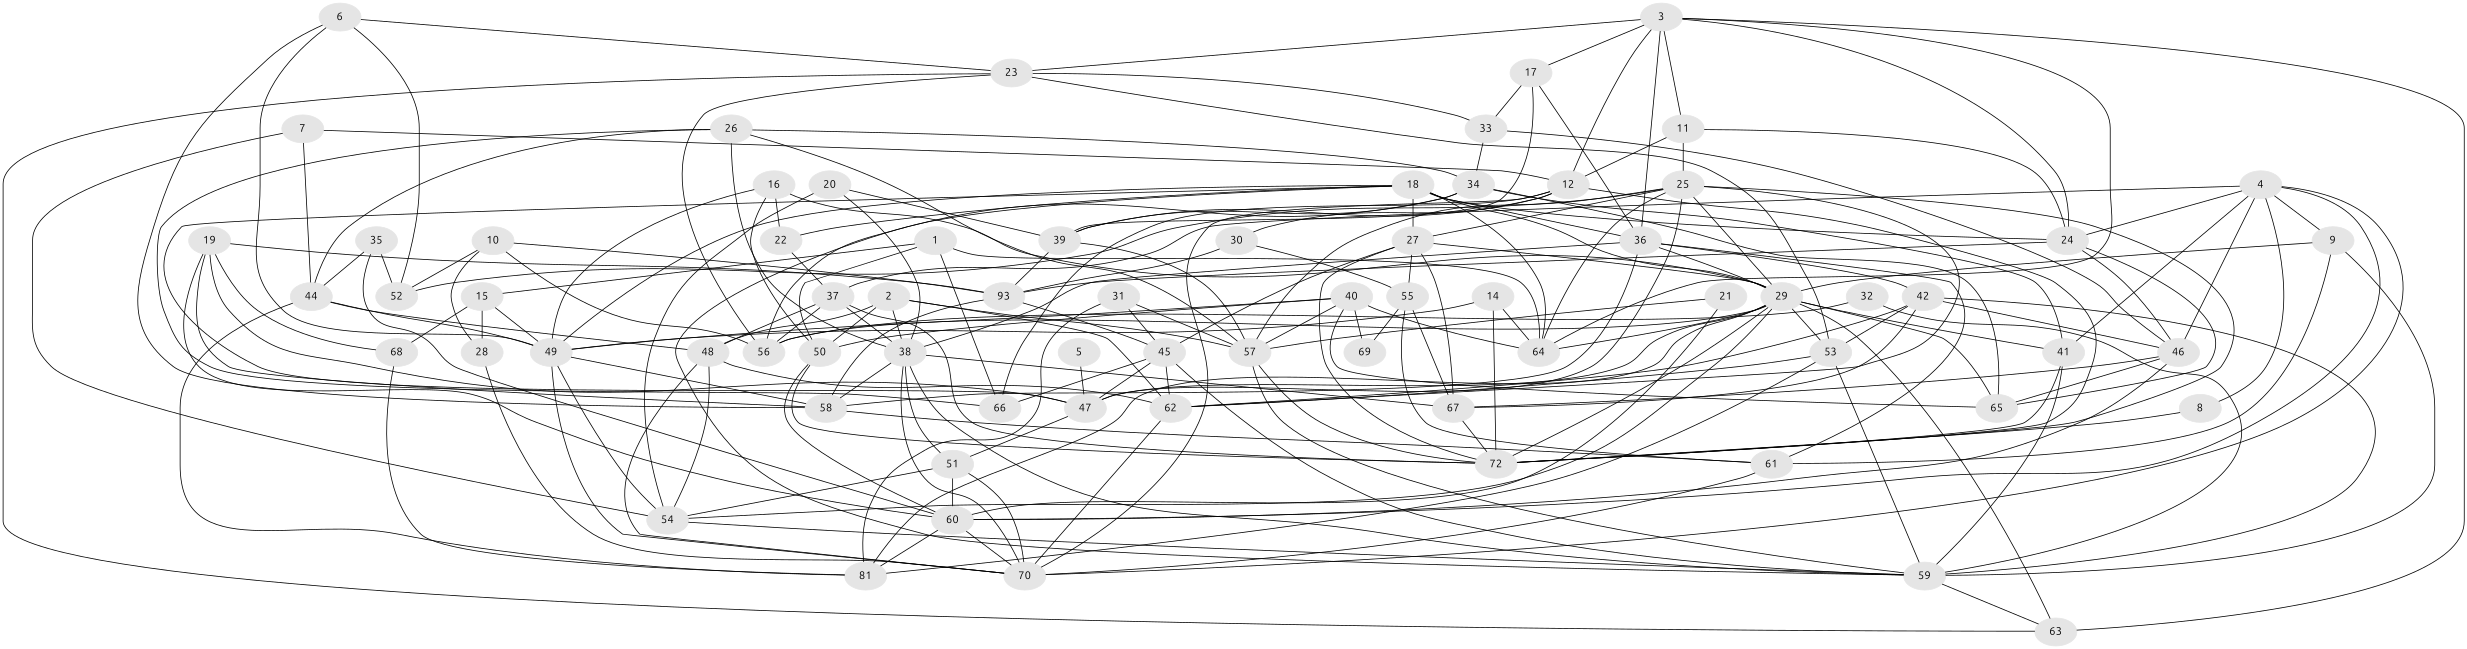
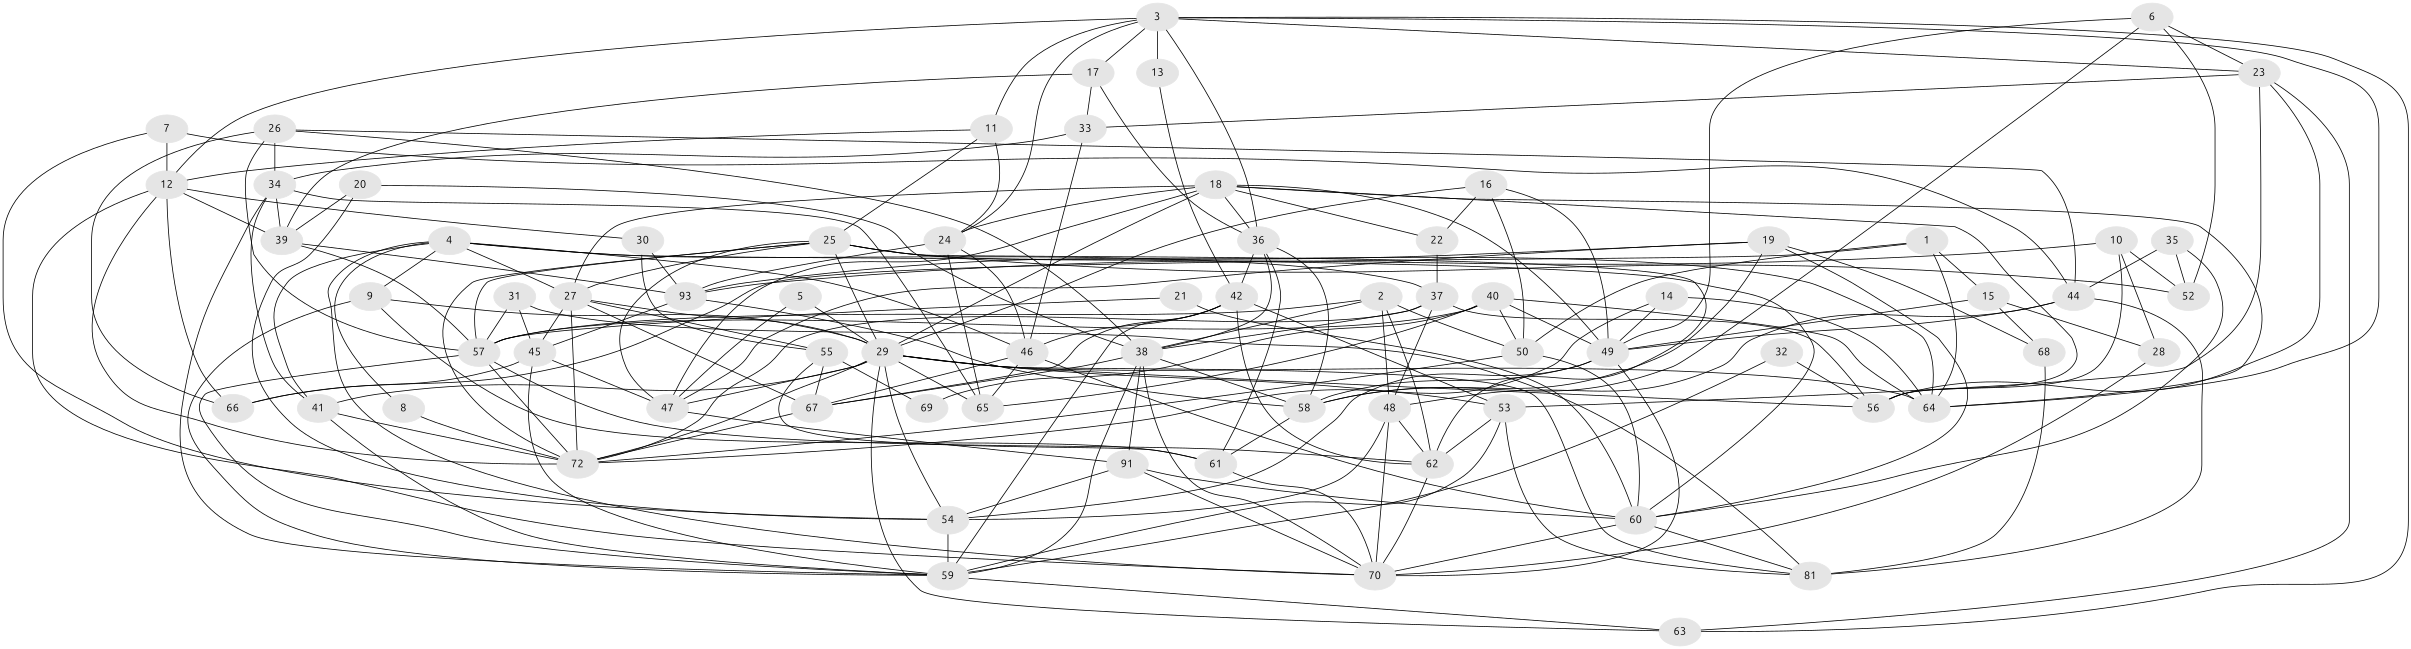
none -> (1158, 73)
(2164, 213) -> (502, 264)
(1713, 266) -> (842, 324)
(1167, 374) -> (737, 435)
(953, 464) -> (1127, 464)
